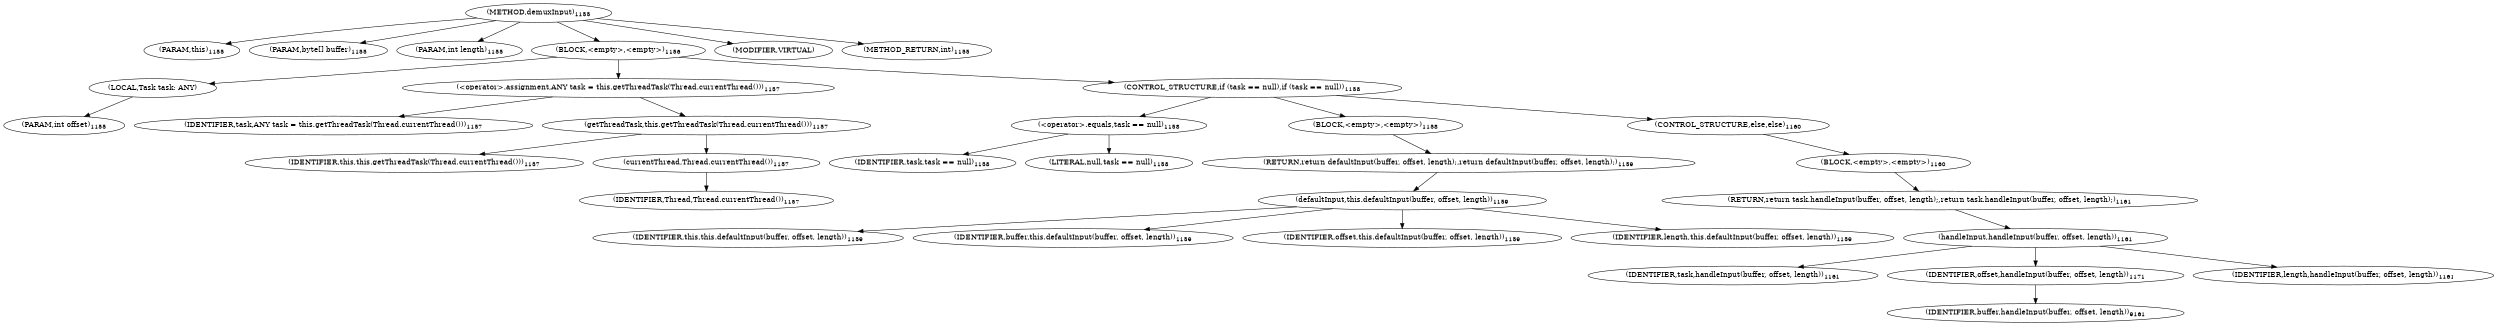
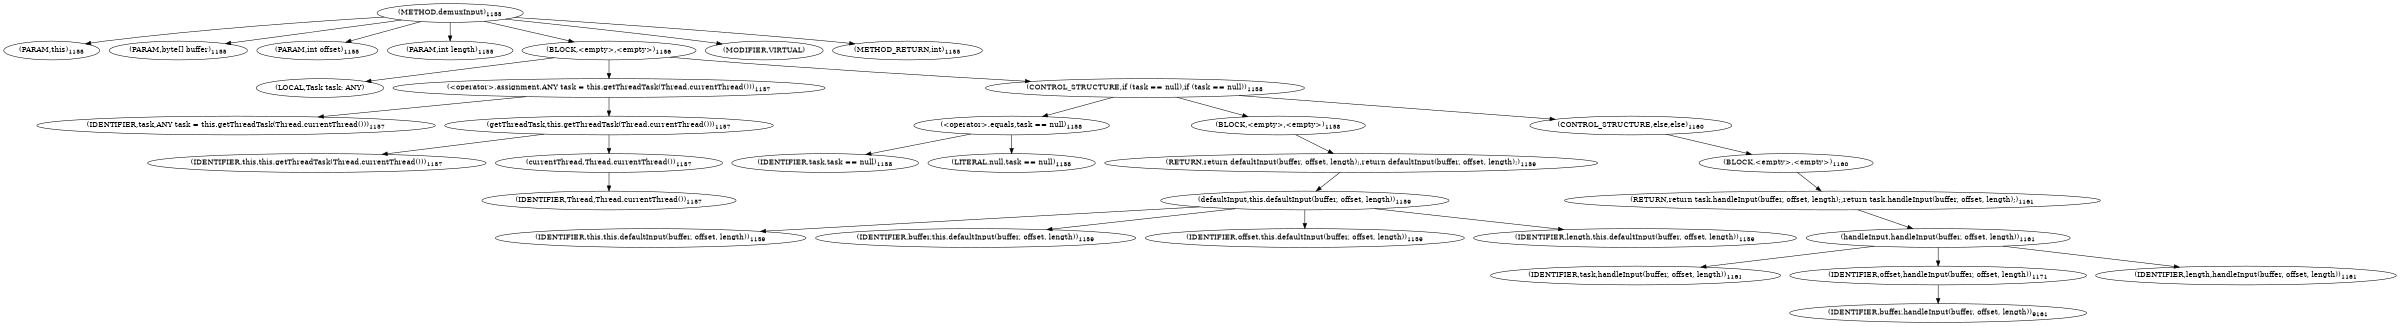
(111, 106) -> (386, 31)
